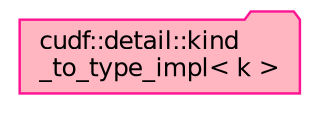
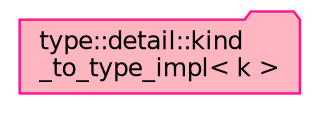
(160, 57) -> (160, 57)
